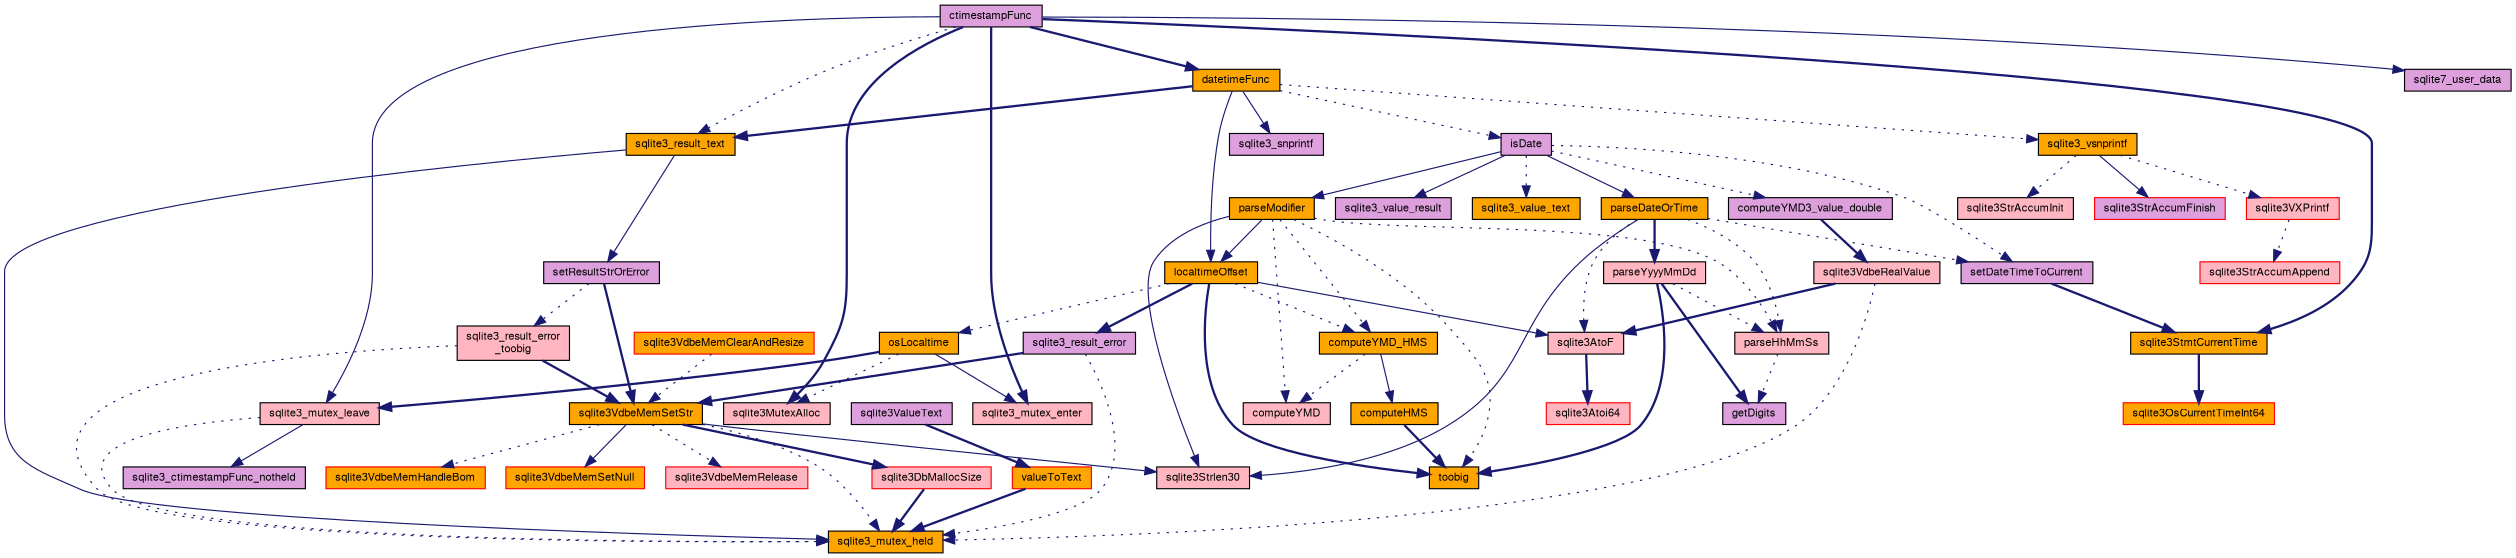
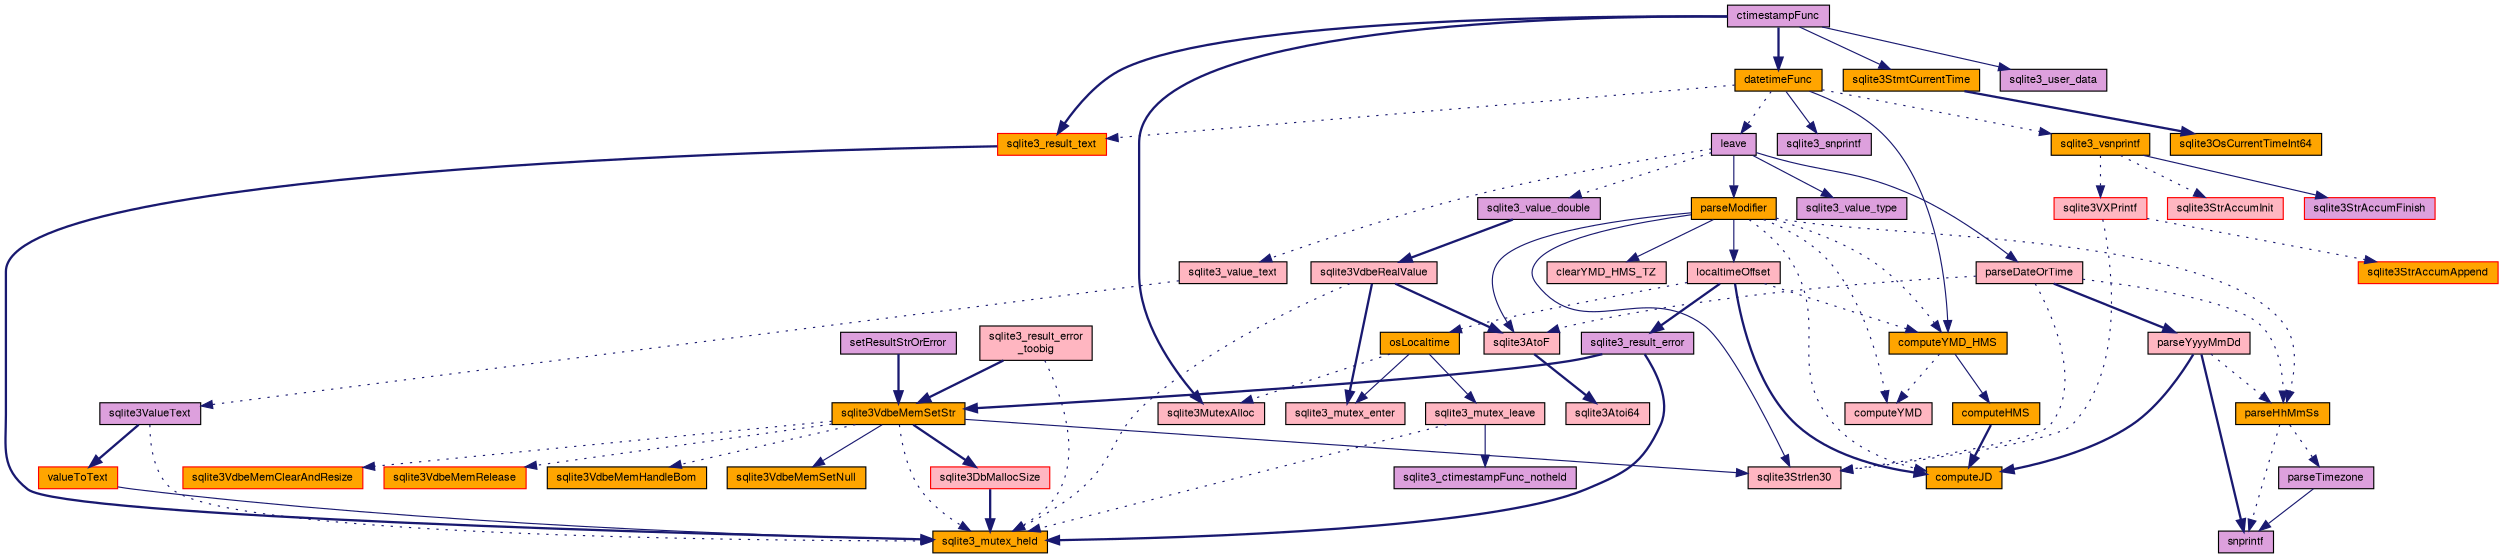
(511, 53) -> none
(1831, 62) -> (1840, 46)
(829, 70) -> (1383, 26)
(2458, 80) -> (2053, 80)
(970, 111) -> (1426, 111)
(681, 144) -> (1052, 144)
(1526, 144) -> (1734, 144)
(1214, 170) -> (1916, 181)
(644, 204) -> none
(1393, 209) -> (1852, 209)
(1526, 209) -> (1233, 273)
(1655, 209) -> (2029, 273)
(1810, 209) -> (1539, 209)
(2016, 209) -> (2225, 209)
(991, 212) -> (1361, 338)
(1211, 273) -> (1734, 273)
none -> (1607, 273)
(2027, 273) -> none
(2270, 273) -> (2428, 273)
(566, 301) -> none
(1397, 308) -> (1560, 233)
none -> (696, 343)
(1782, 343) -> (2283, 414)
(691, 370) -> (603, 444)
(648, 382) -> (1443, 368)
(1475, 406) -> (2050, 425)
(1588, 414) -> (1608, 414)
(1754, 414) -> (2246, 542)
(2199, 414) -> (2246, 144)
none -> (2068, 427)
(13, 448) -> (6, 325)
(406, 478) -> (627, 478)
(575, 478) -> (797, 478)
(737, 478) -> (455, 478)
(1454, 478) -> (1964, 478)
none -> (2326, 478)
(1097, 493) -> (1413, 522)
(974, 508) -> (418, 516)
none -> (509, 533)
